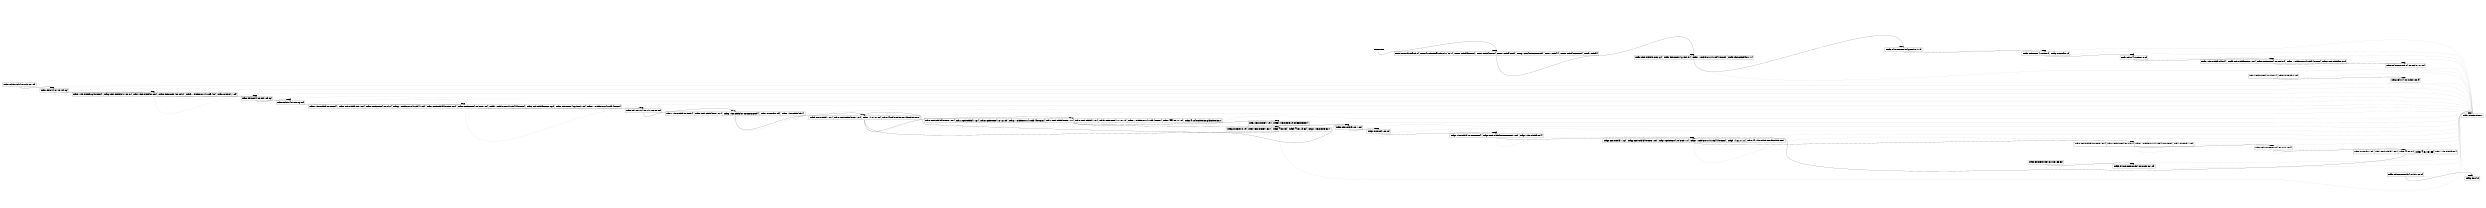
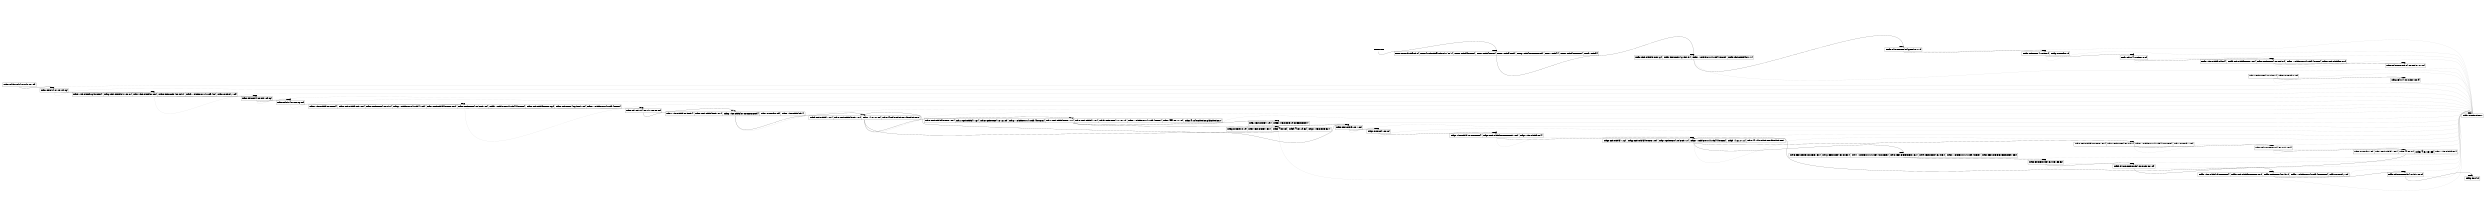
none -> (1903, 155)
none -> (2273, 175)
